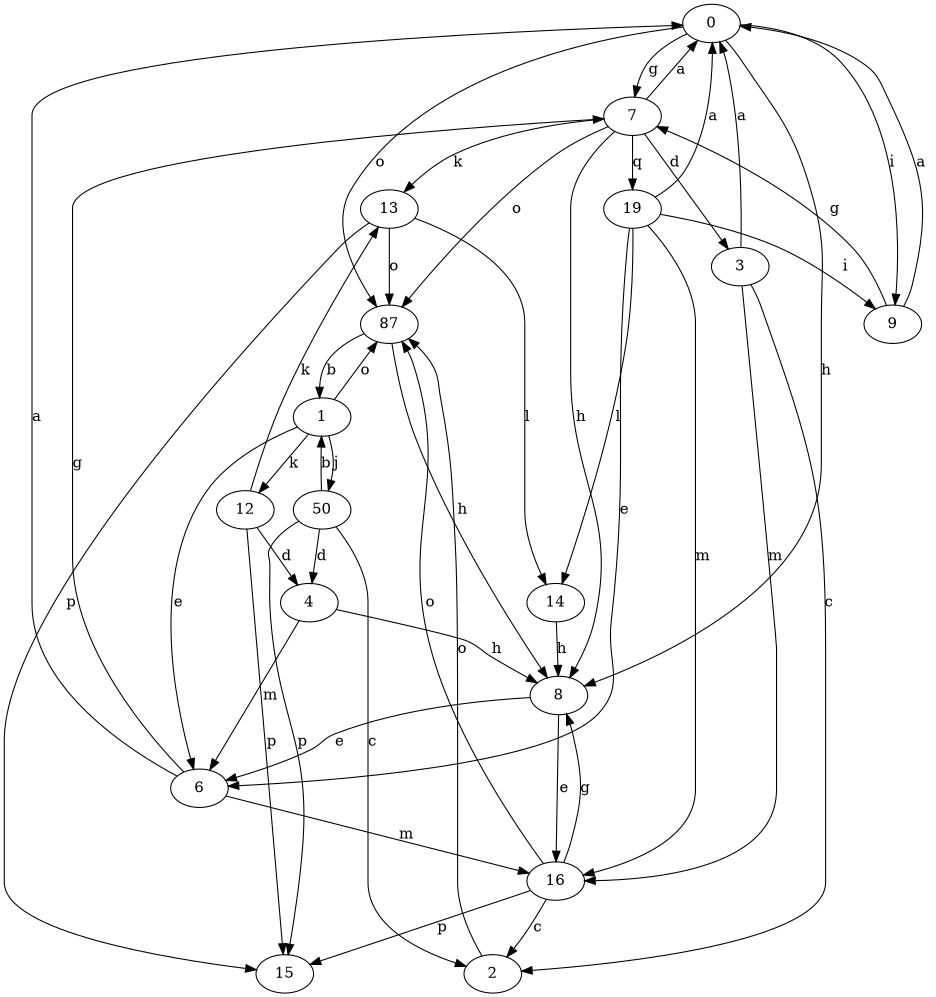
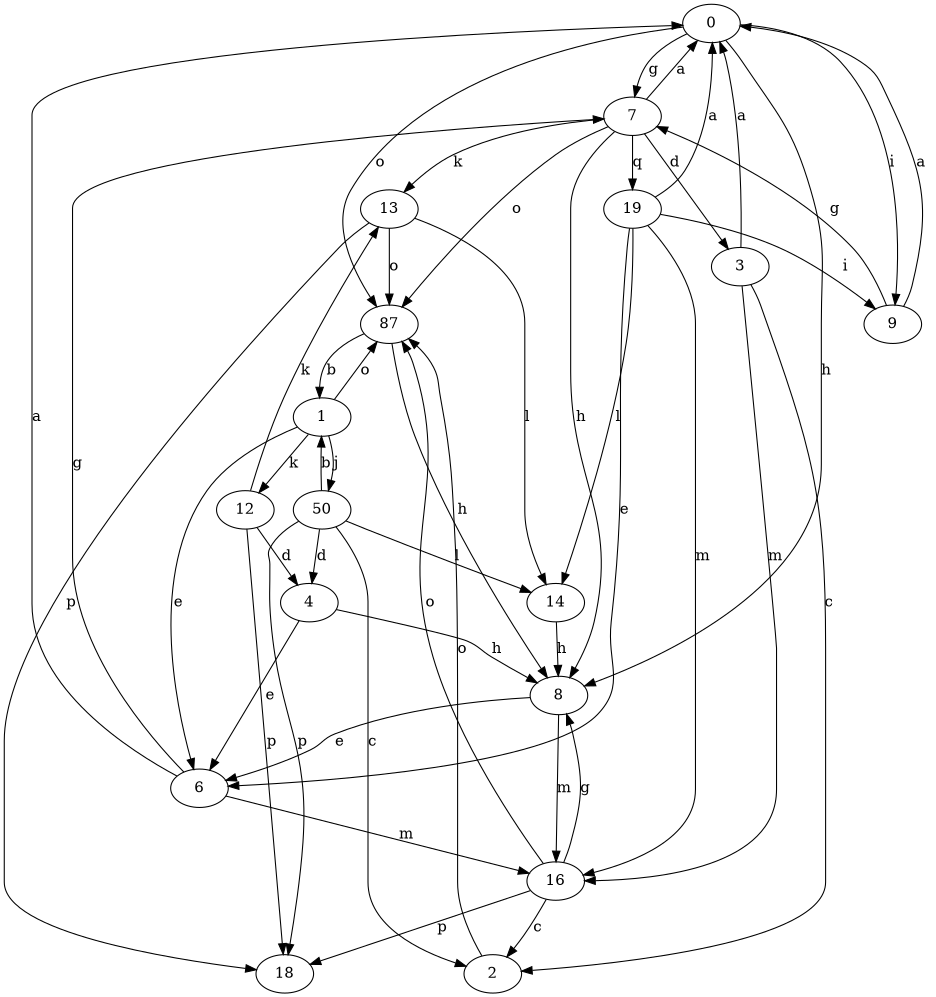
none -> (433, 555)
(270, 695) -> (270, 695)
(564, 788) -> (564, 788)
(285, 974) -> (285, 974)
